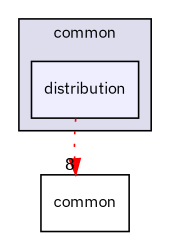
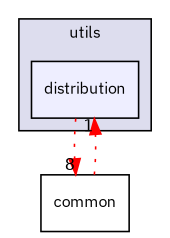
(85, 34) -> (85, 34)
none -> (96, 155)
